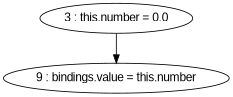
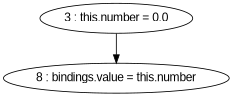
(116, 78) -> (116, 78)
